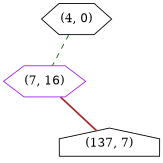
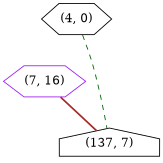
(61, 50) -> (97, 81)
